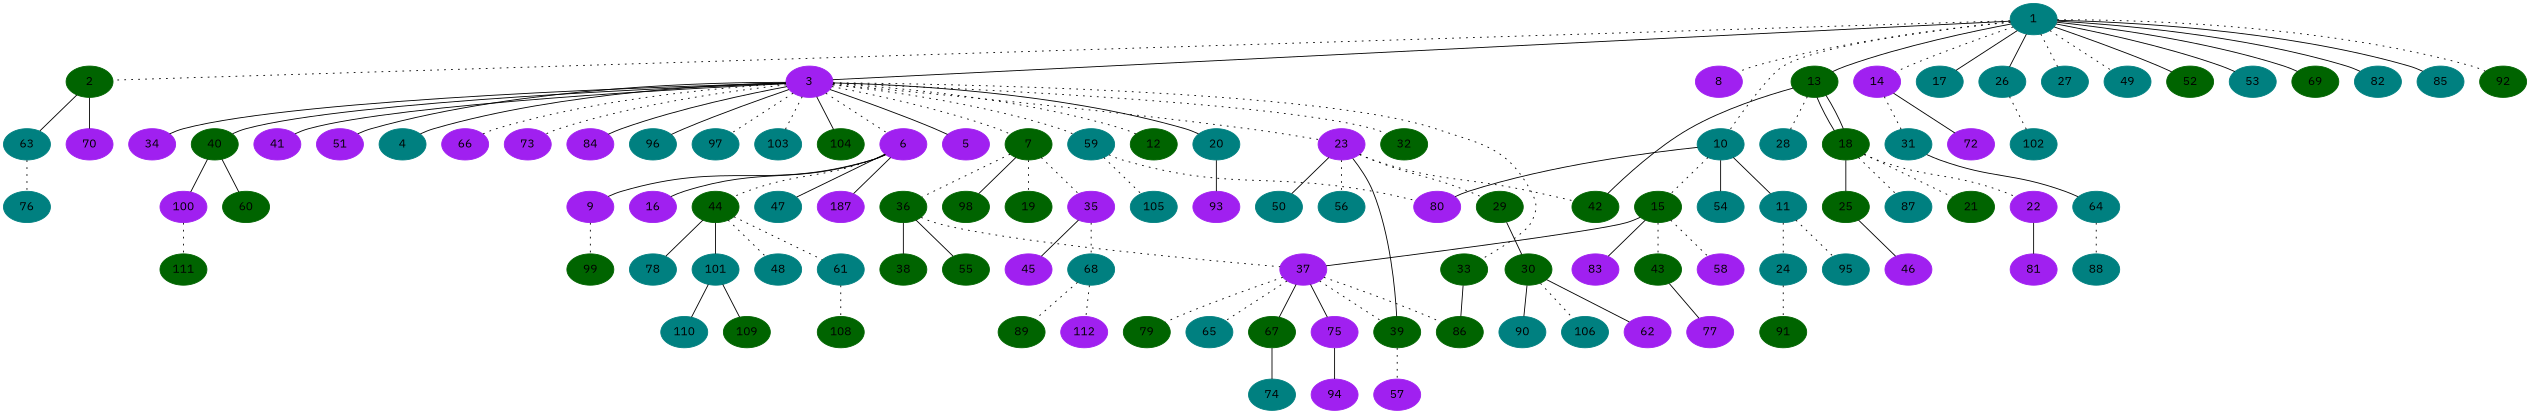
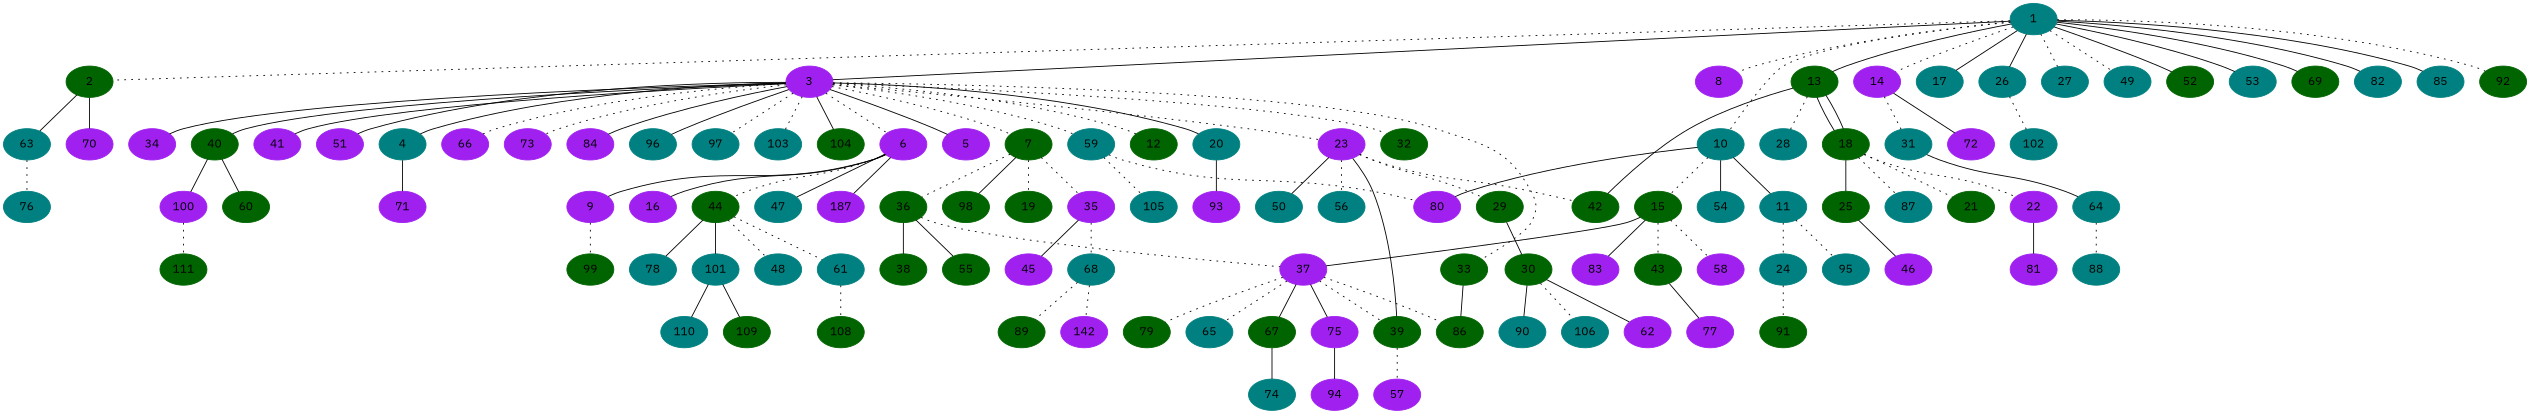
none -> (403, 207)
(1084, 332) -> (1084, 332)
